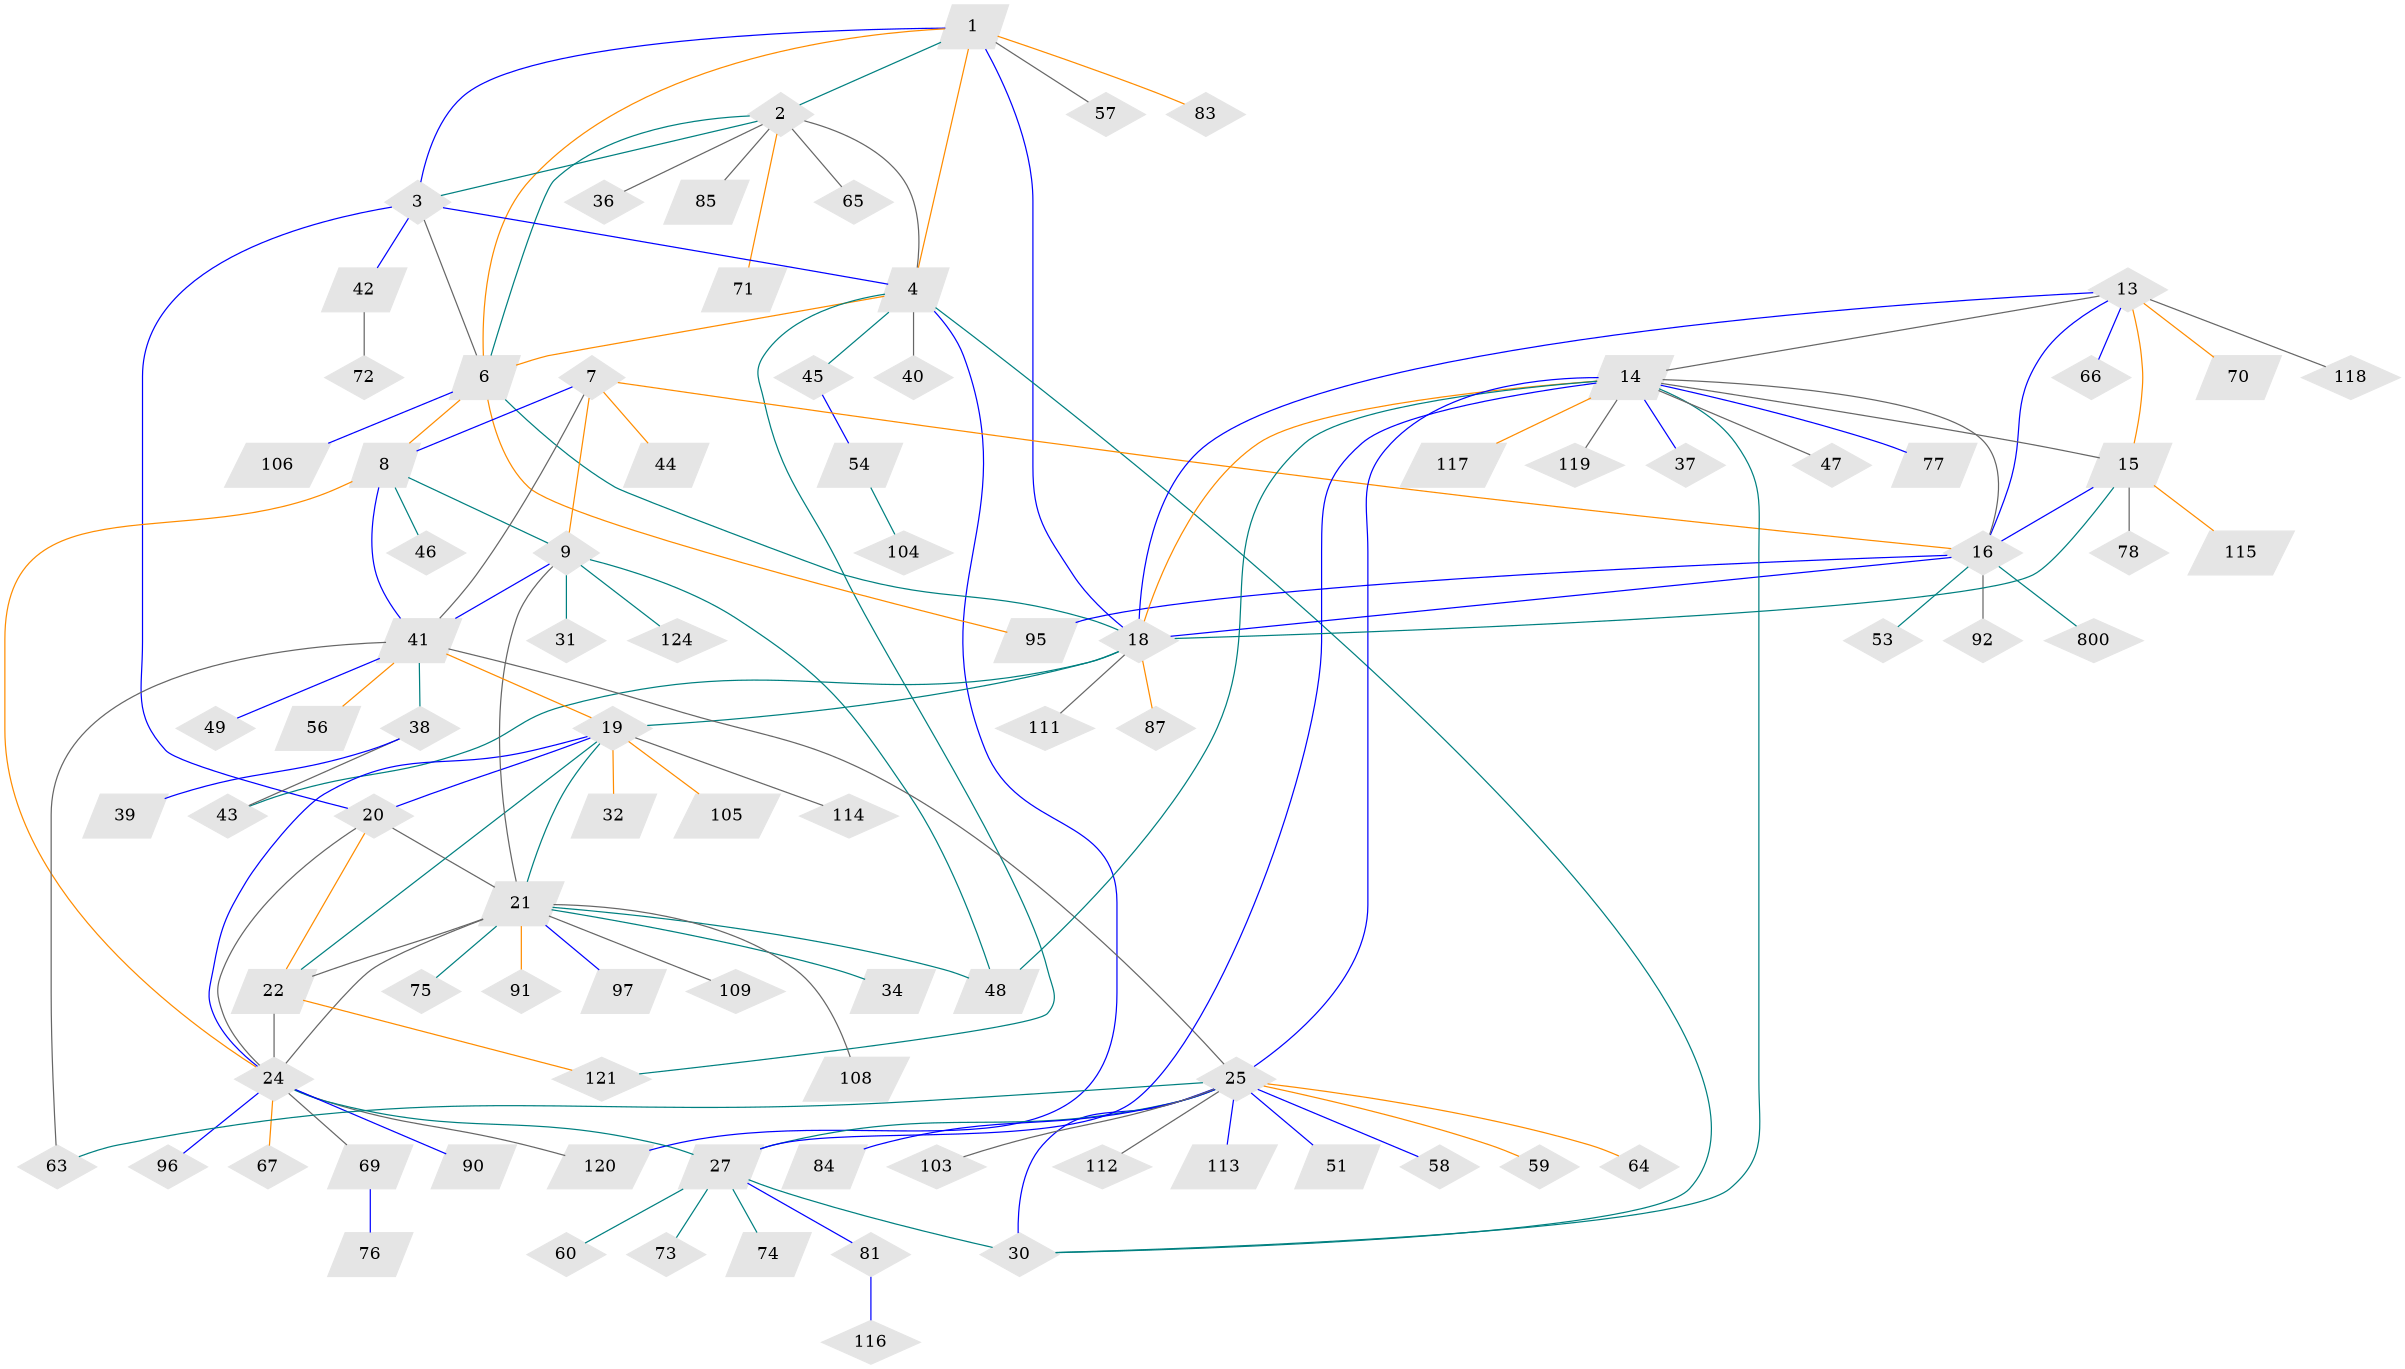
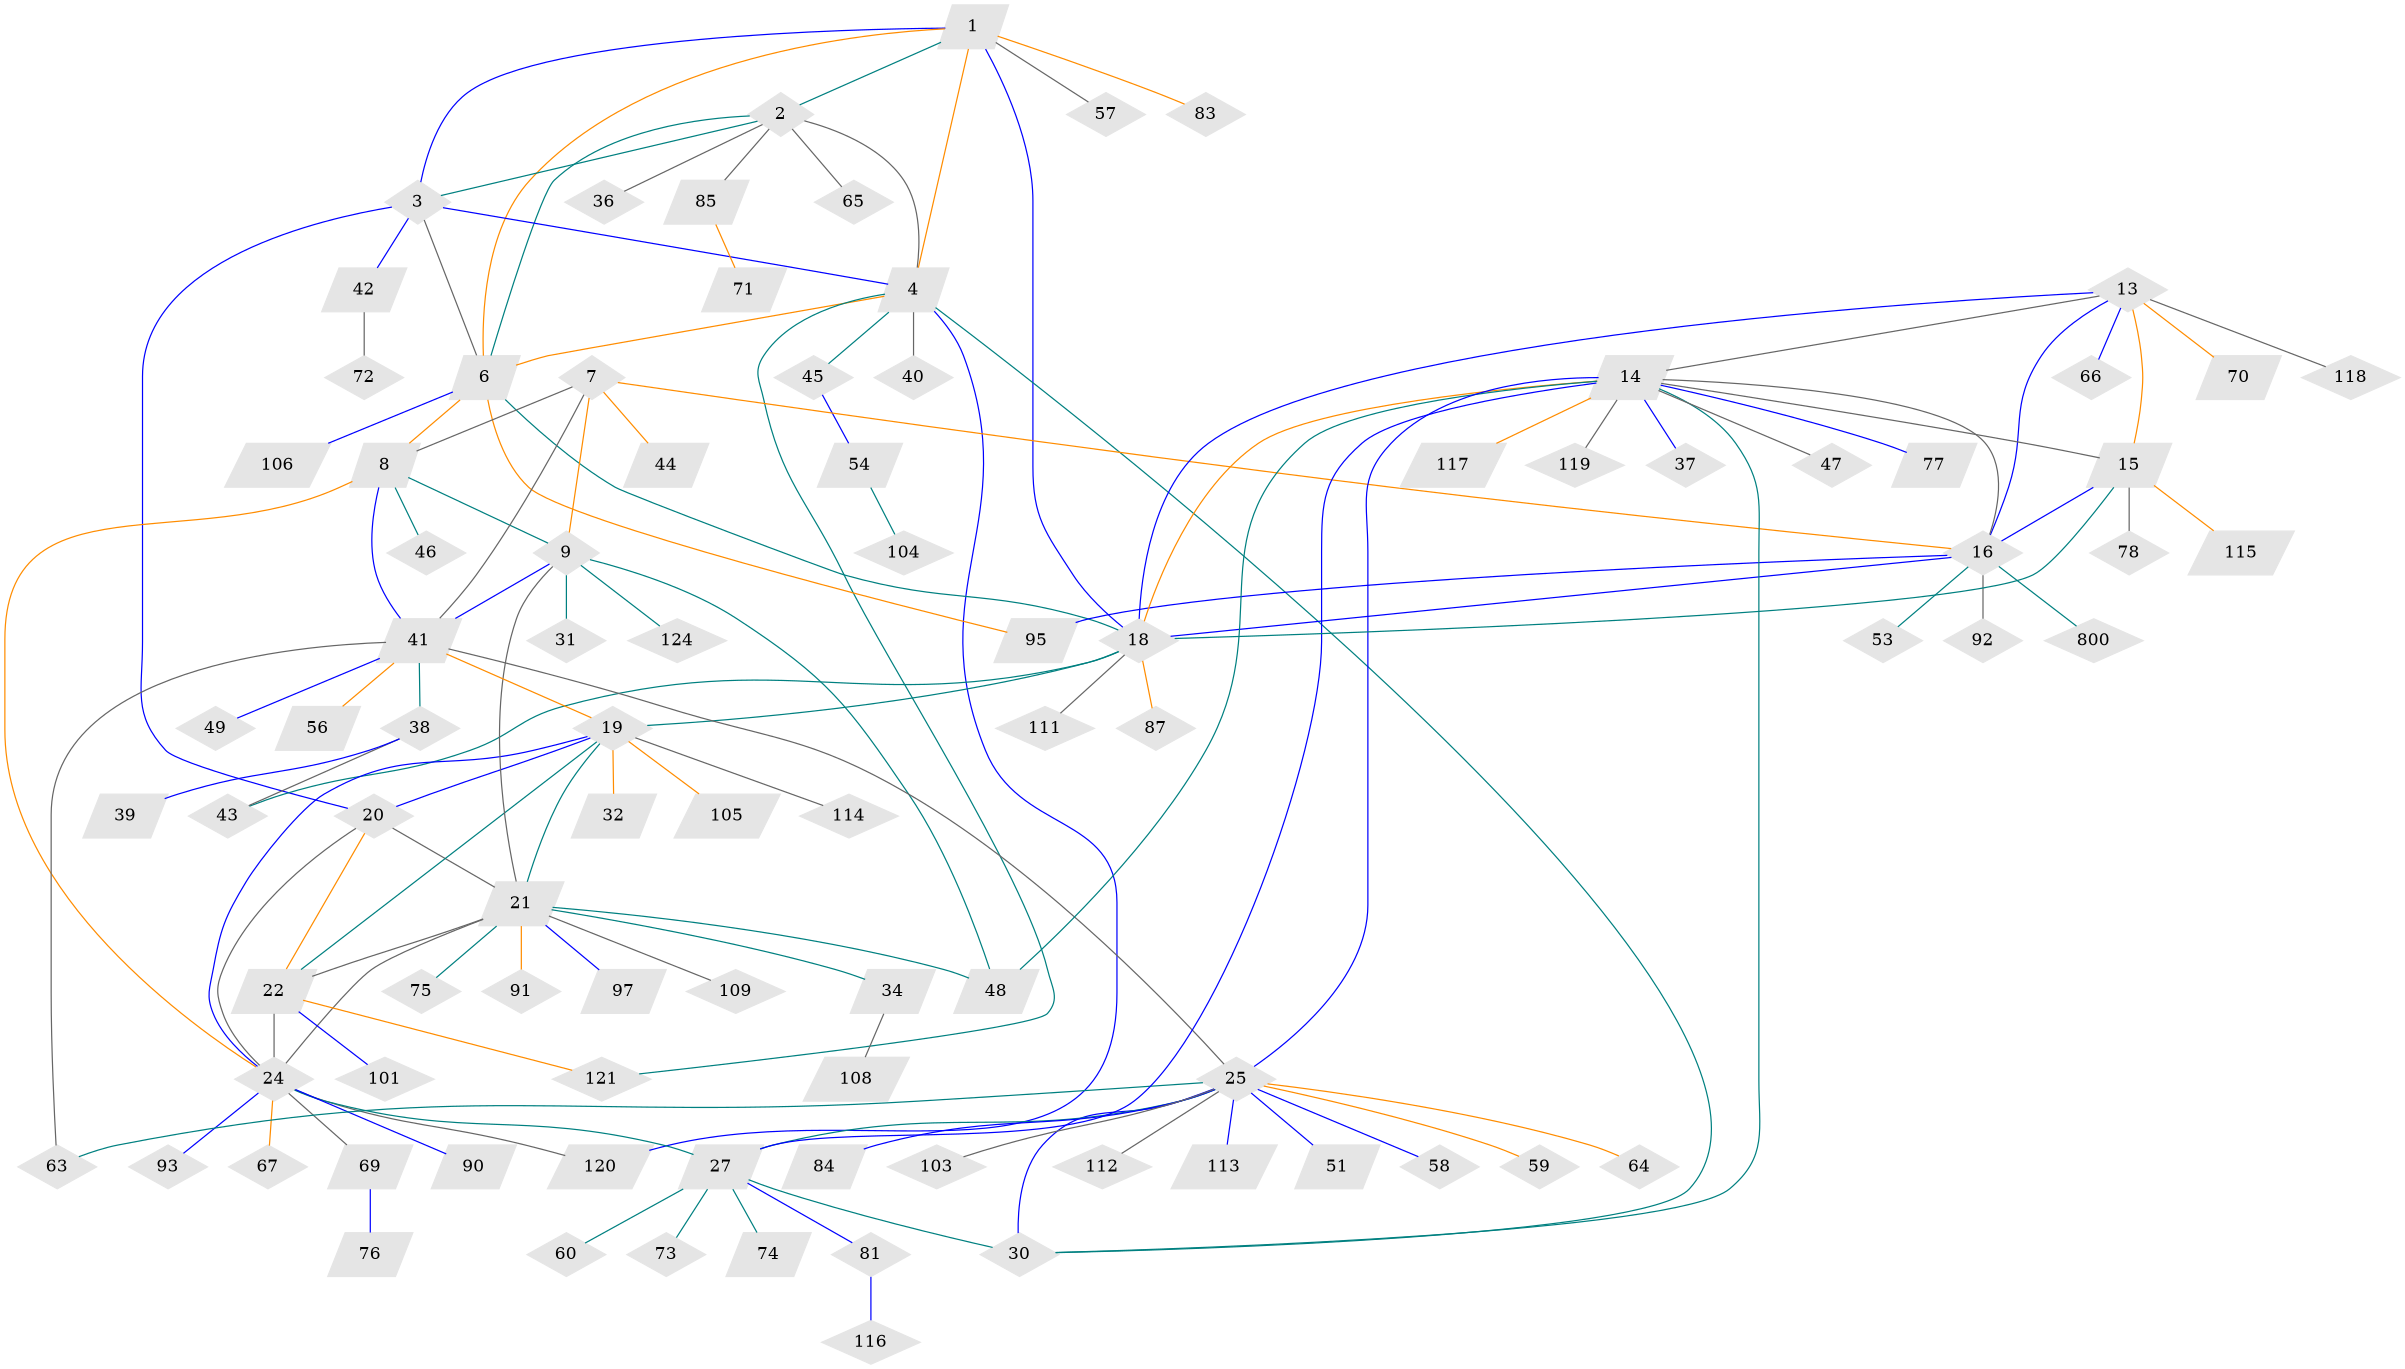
(763, 201) -> (725, 246)
(502, 416) -> (502, 416)
(793, 968) -> (875, 1035)
none -> (385, 1079)
(168, 1167) -> (168, 1167)
